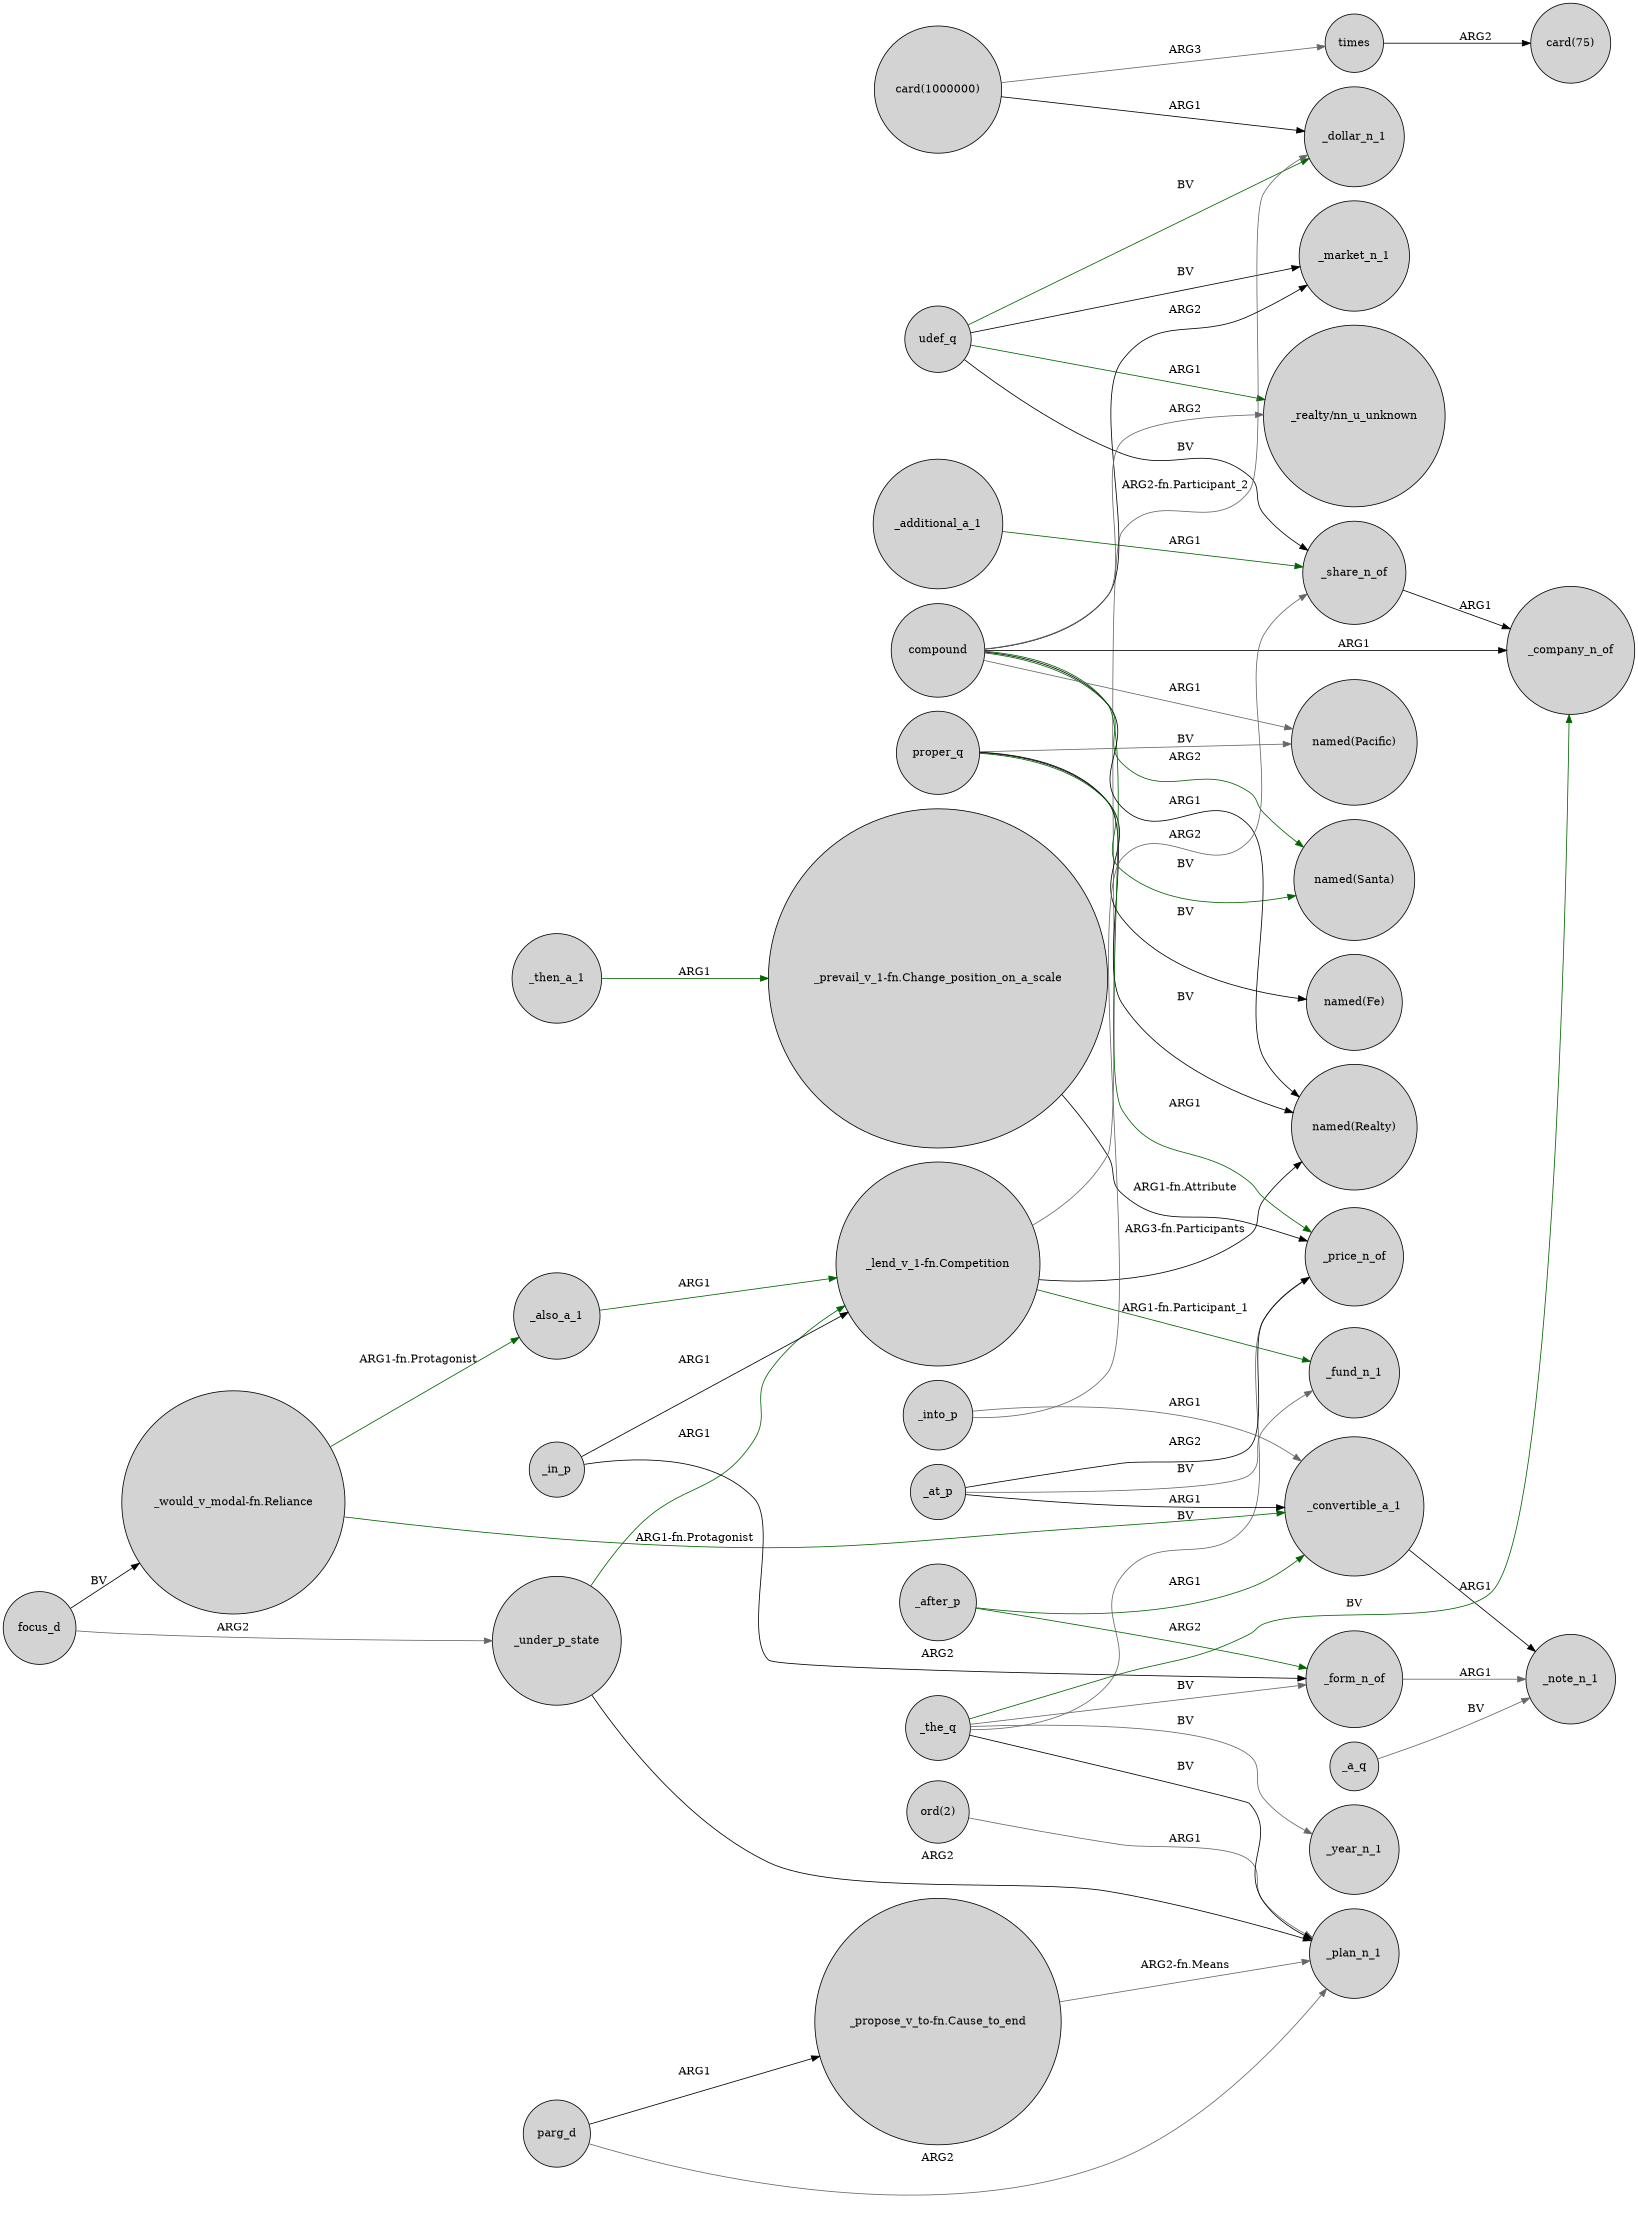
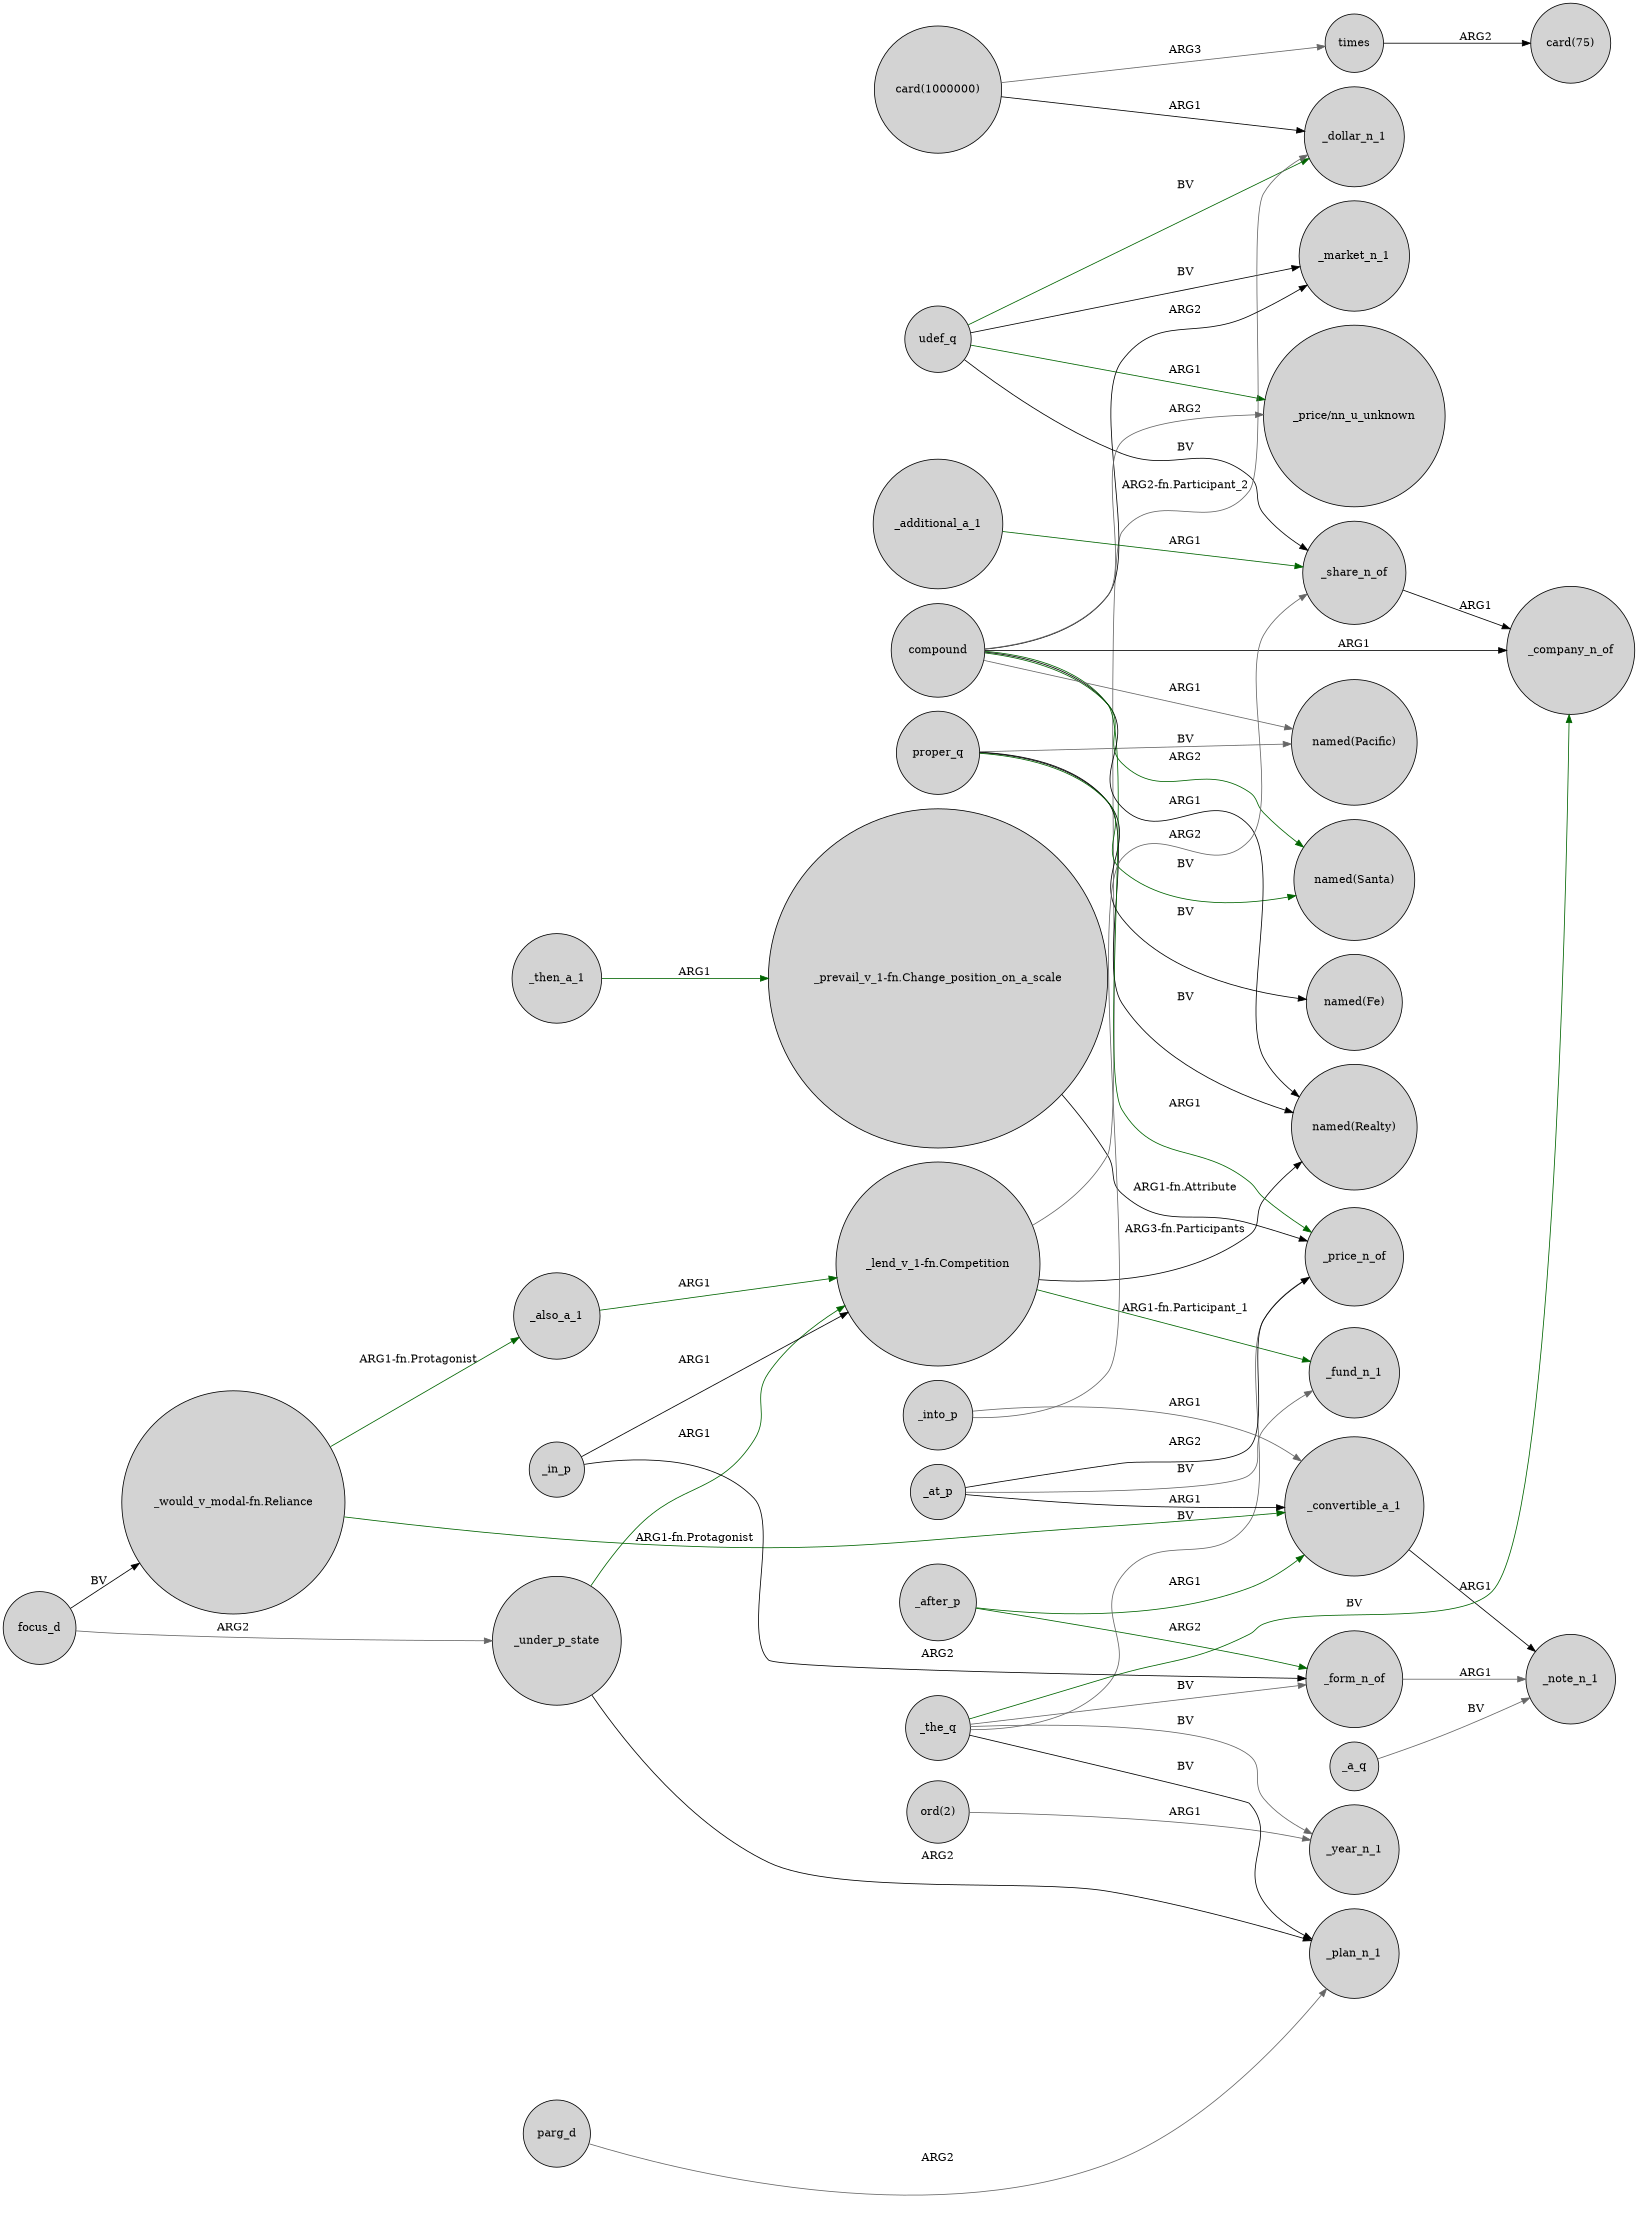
(1354, 416) -> (1354, 416)
(1158, 1847) -> (1137, 1819)
(938, 2022) -> none
